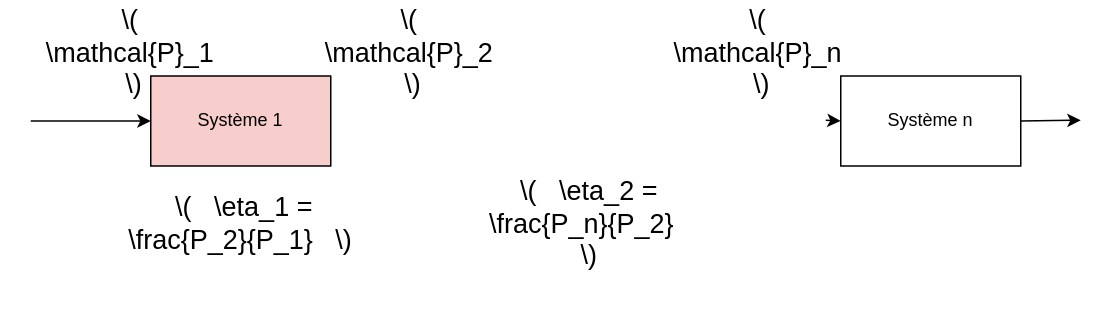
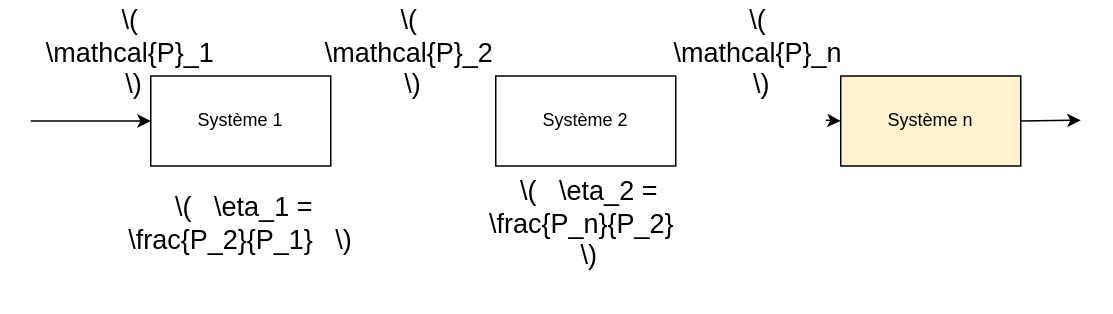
(241, 121) -> (241, 121)
none -> (586, 121)
(931, 121) -> (931, 121)
